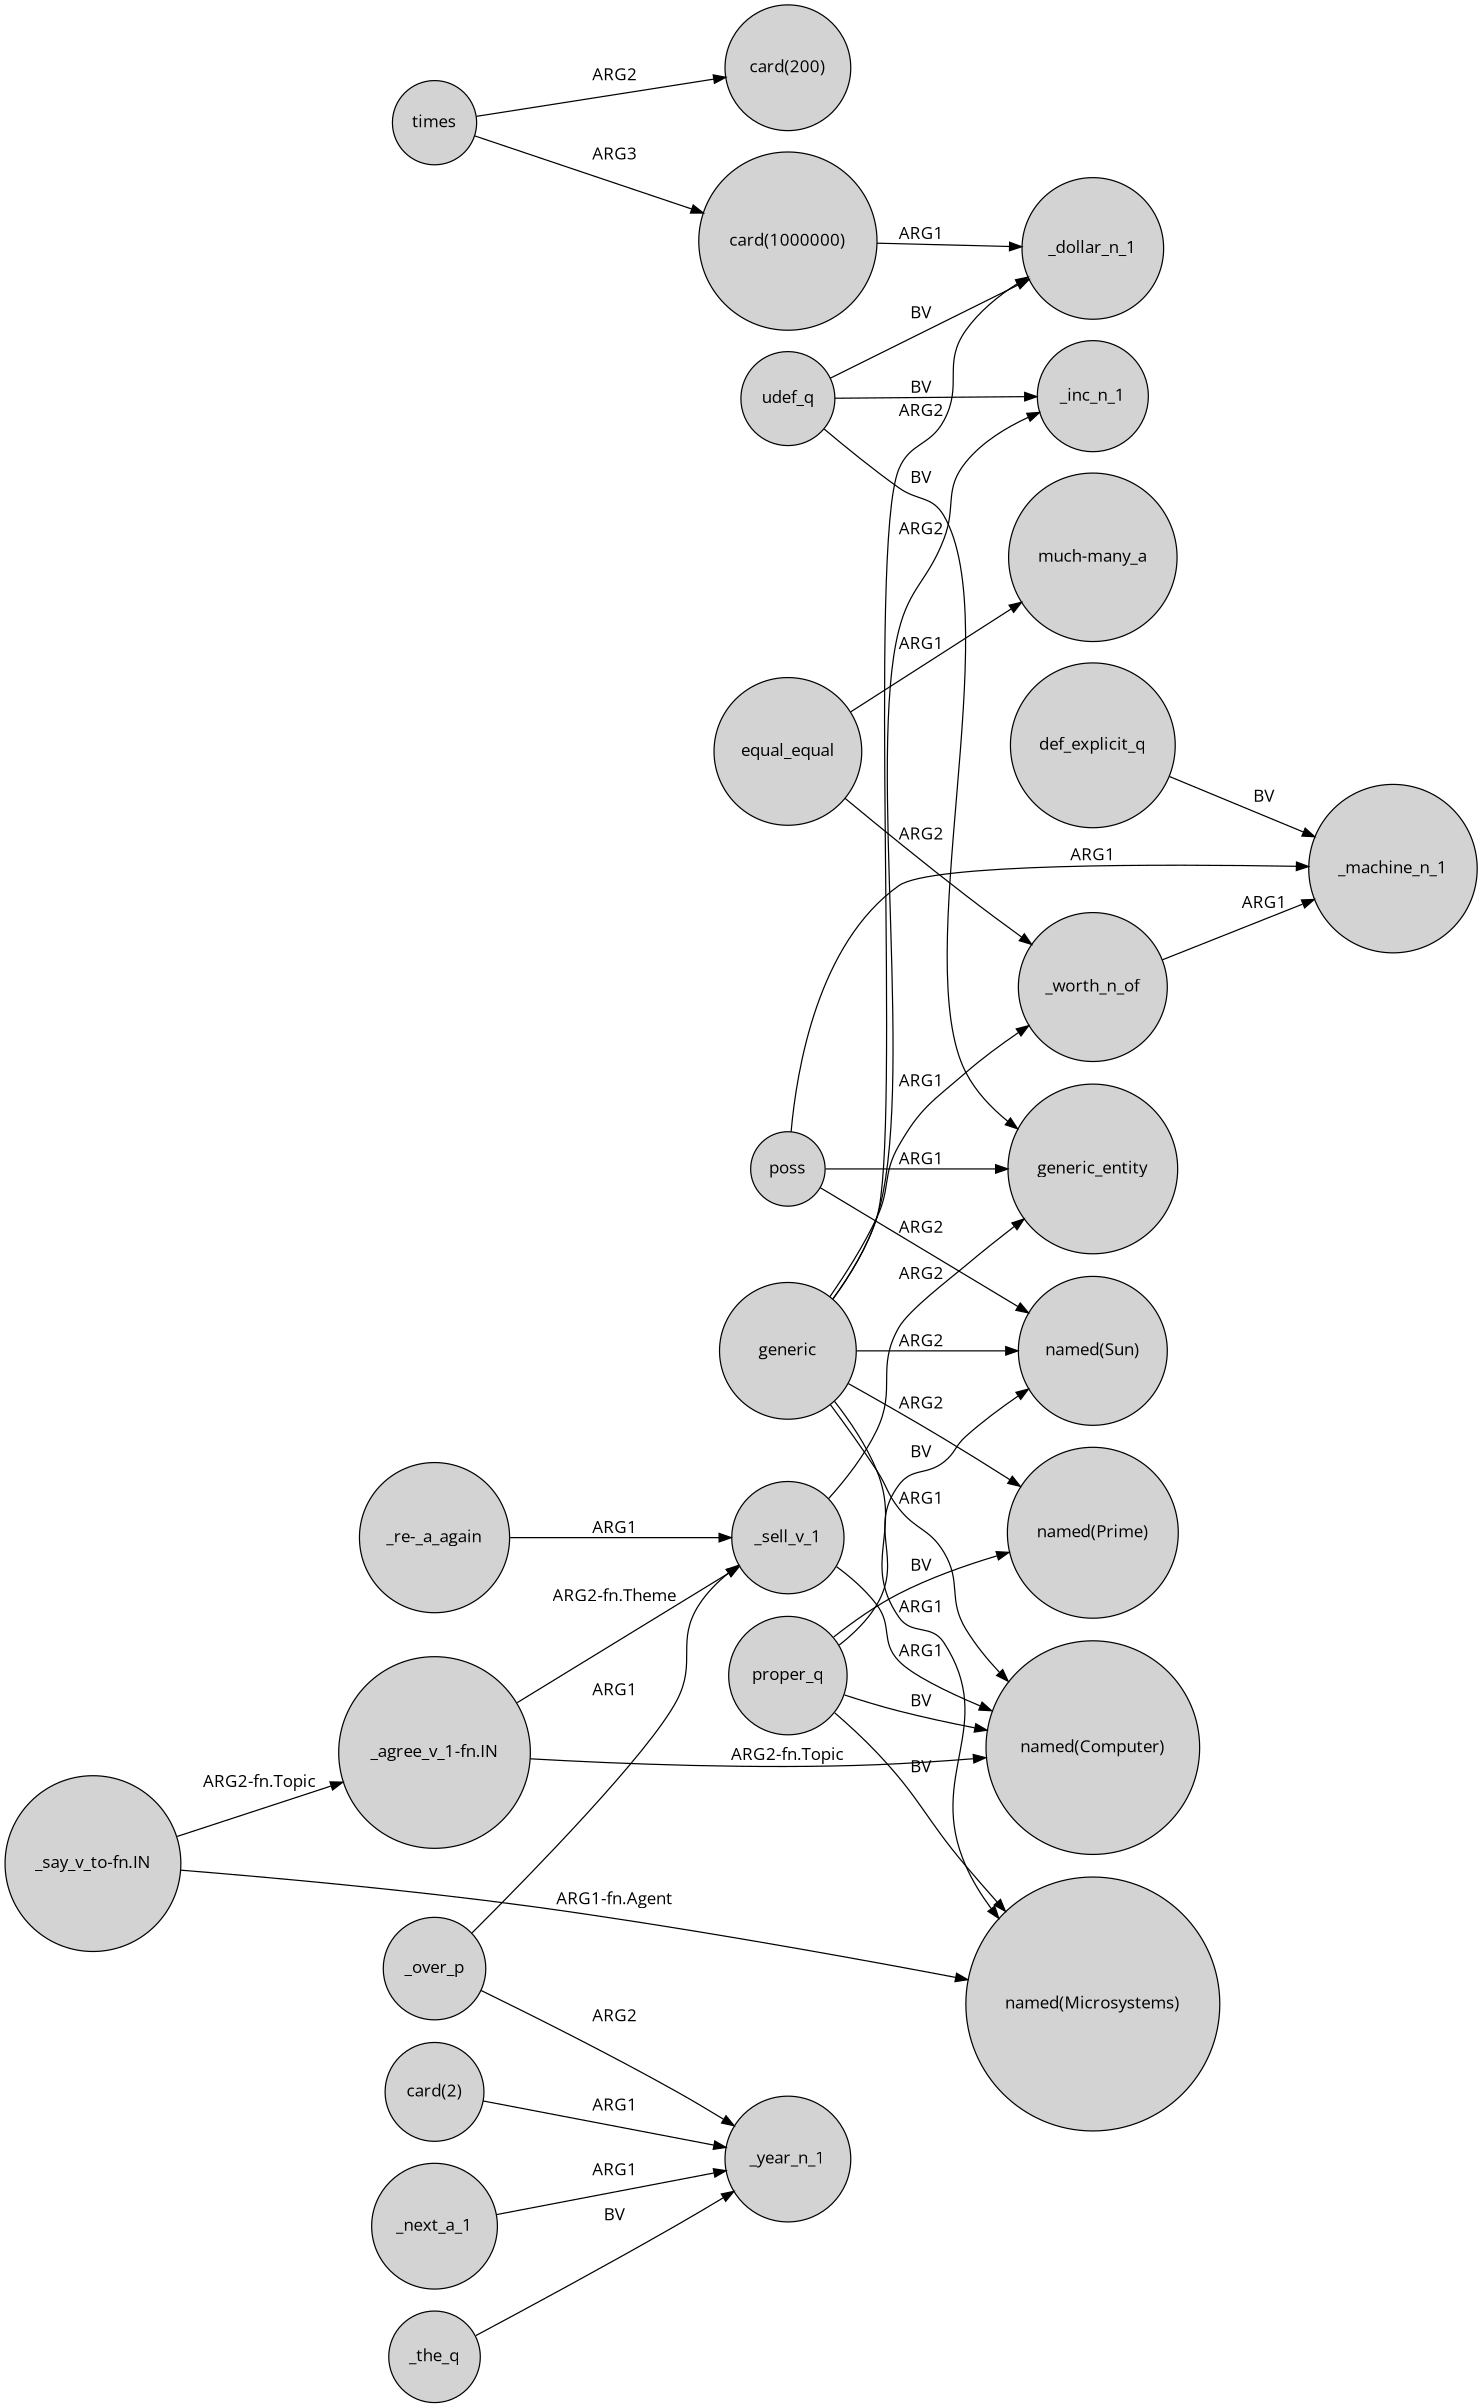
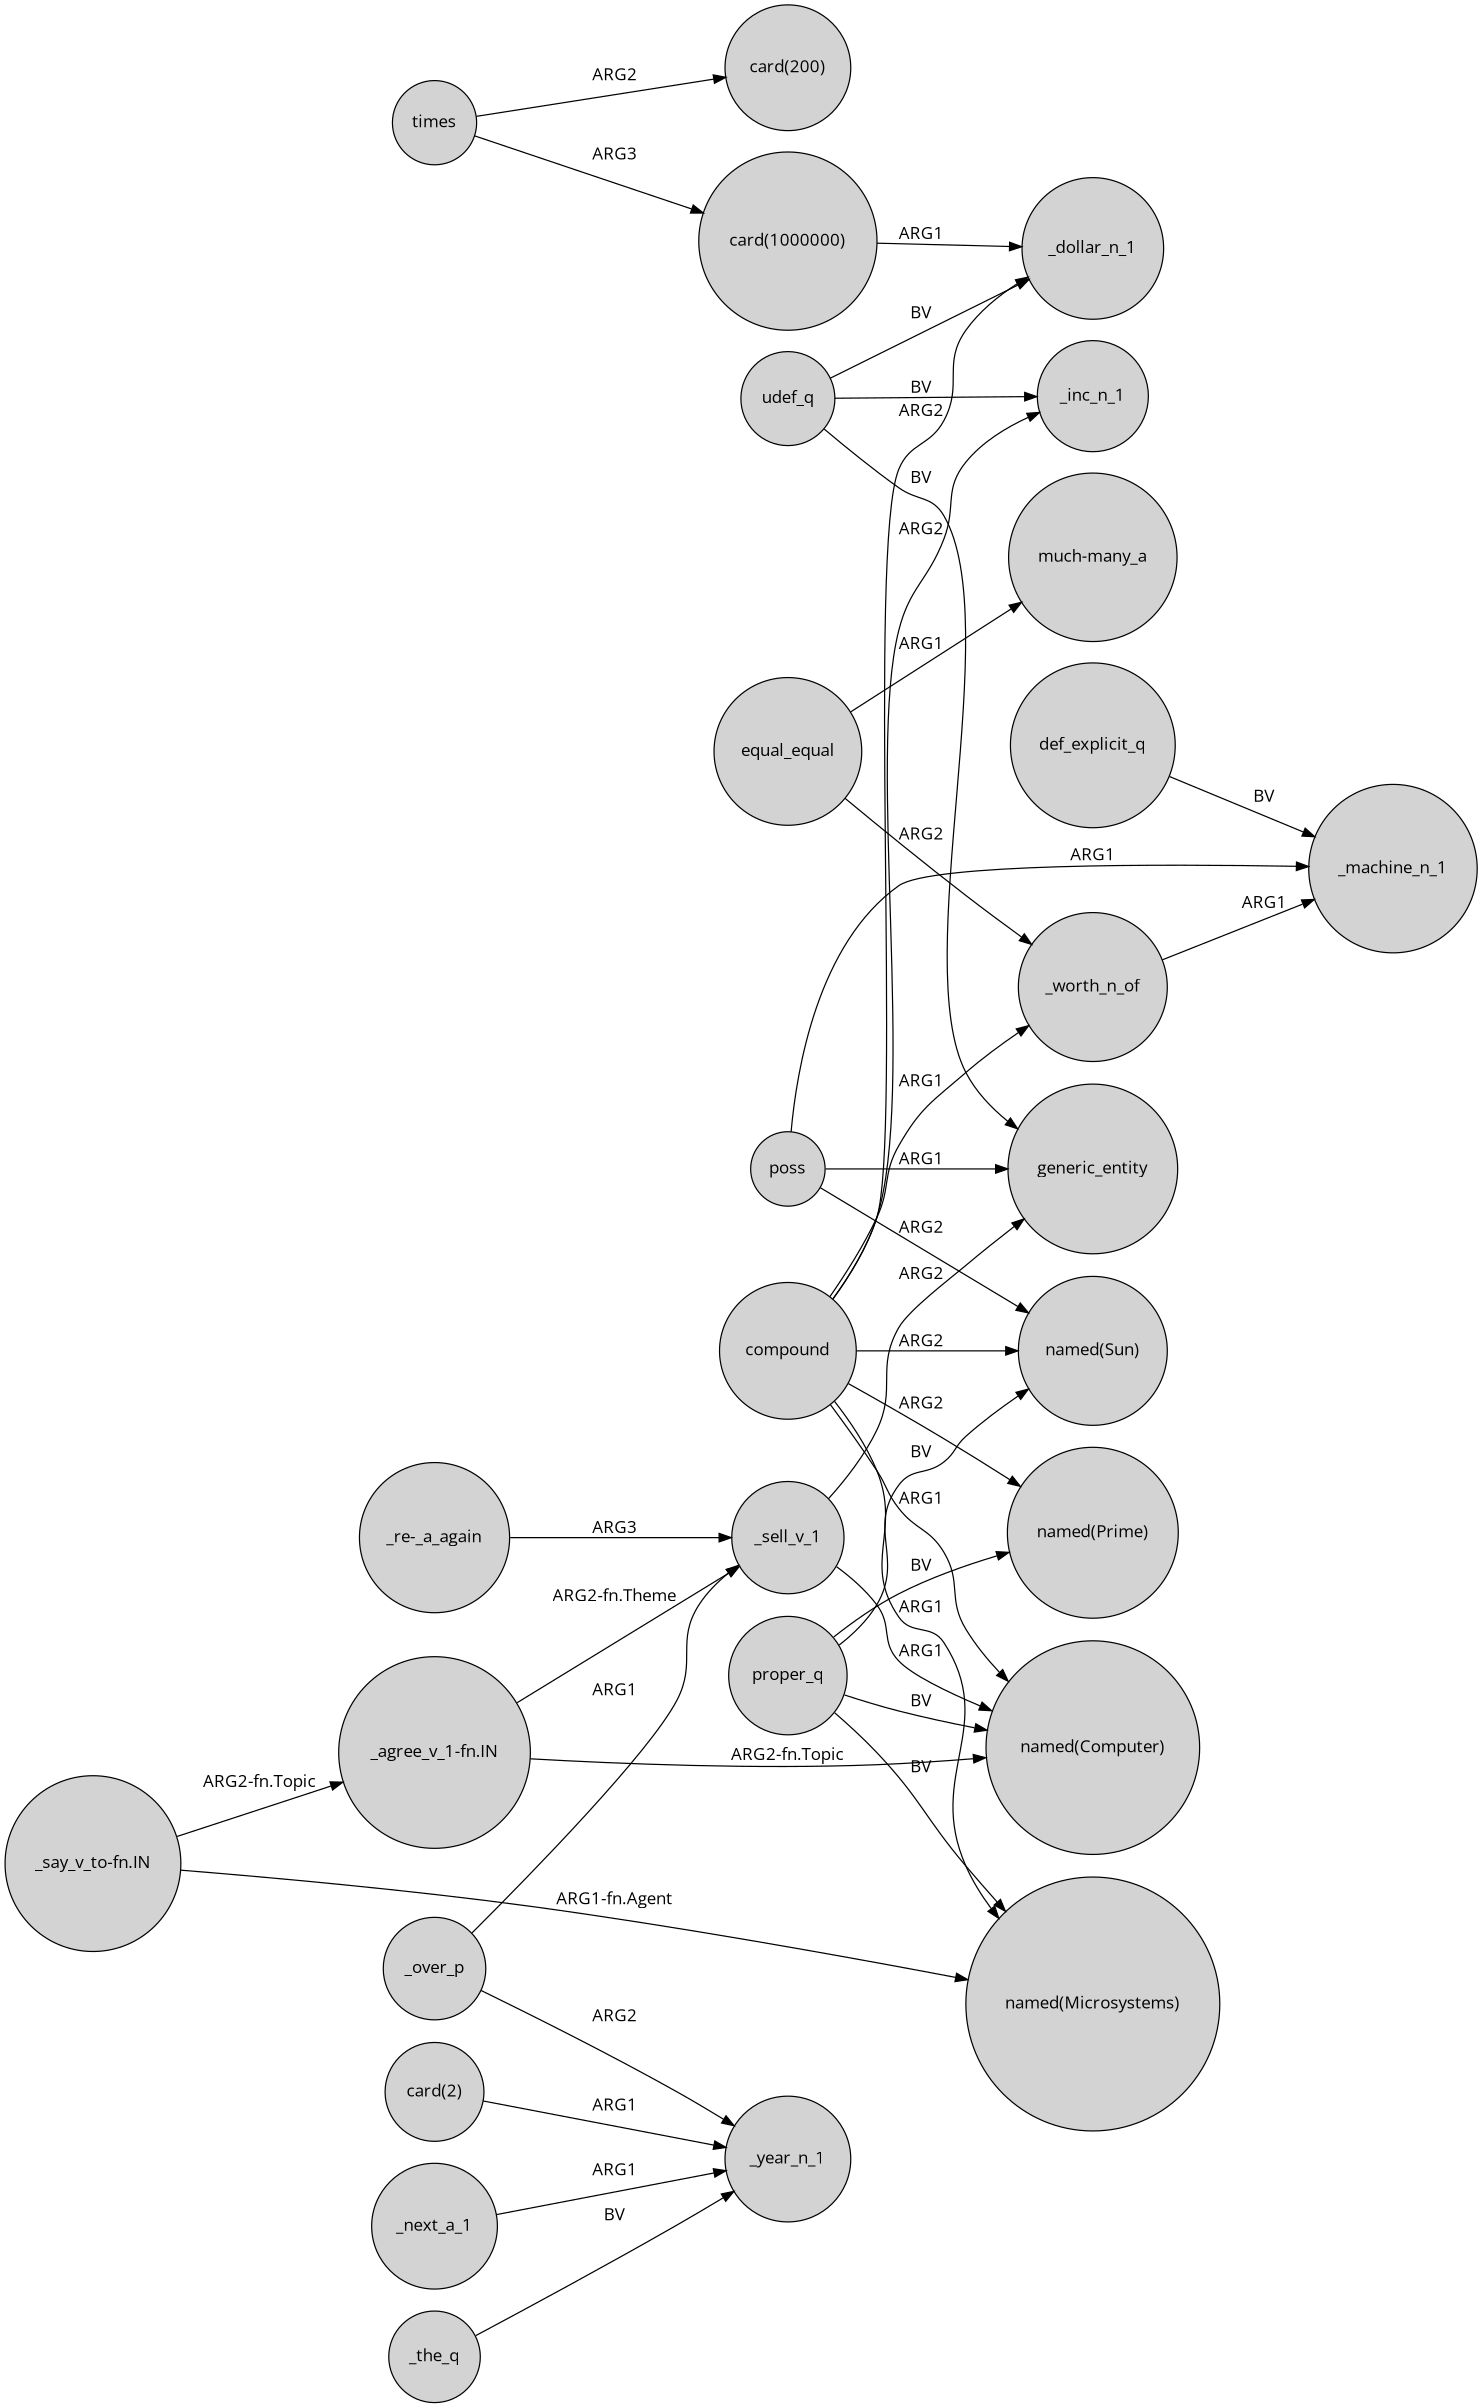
(788, 1351) -> (788, 1351)
(615, 1528) -> (615, 1528)
